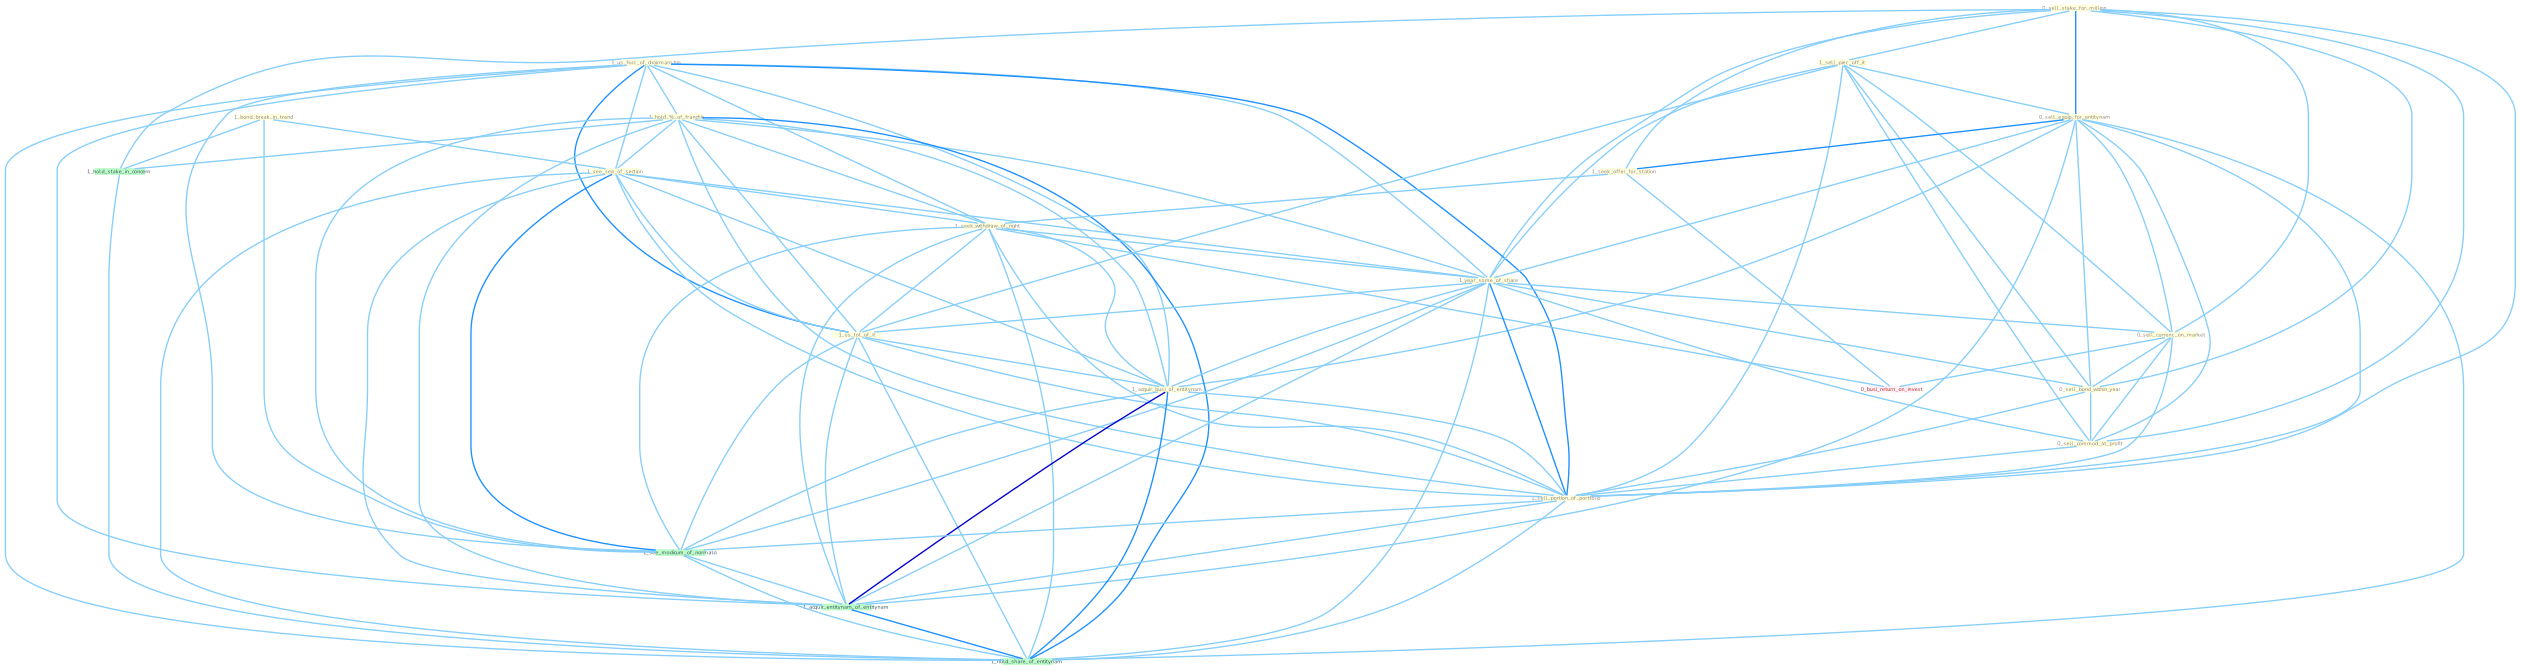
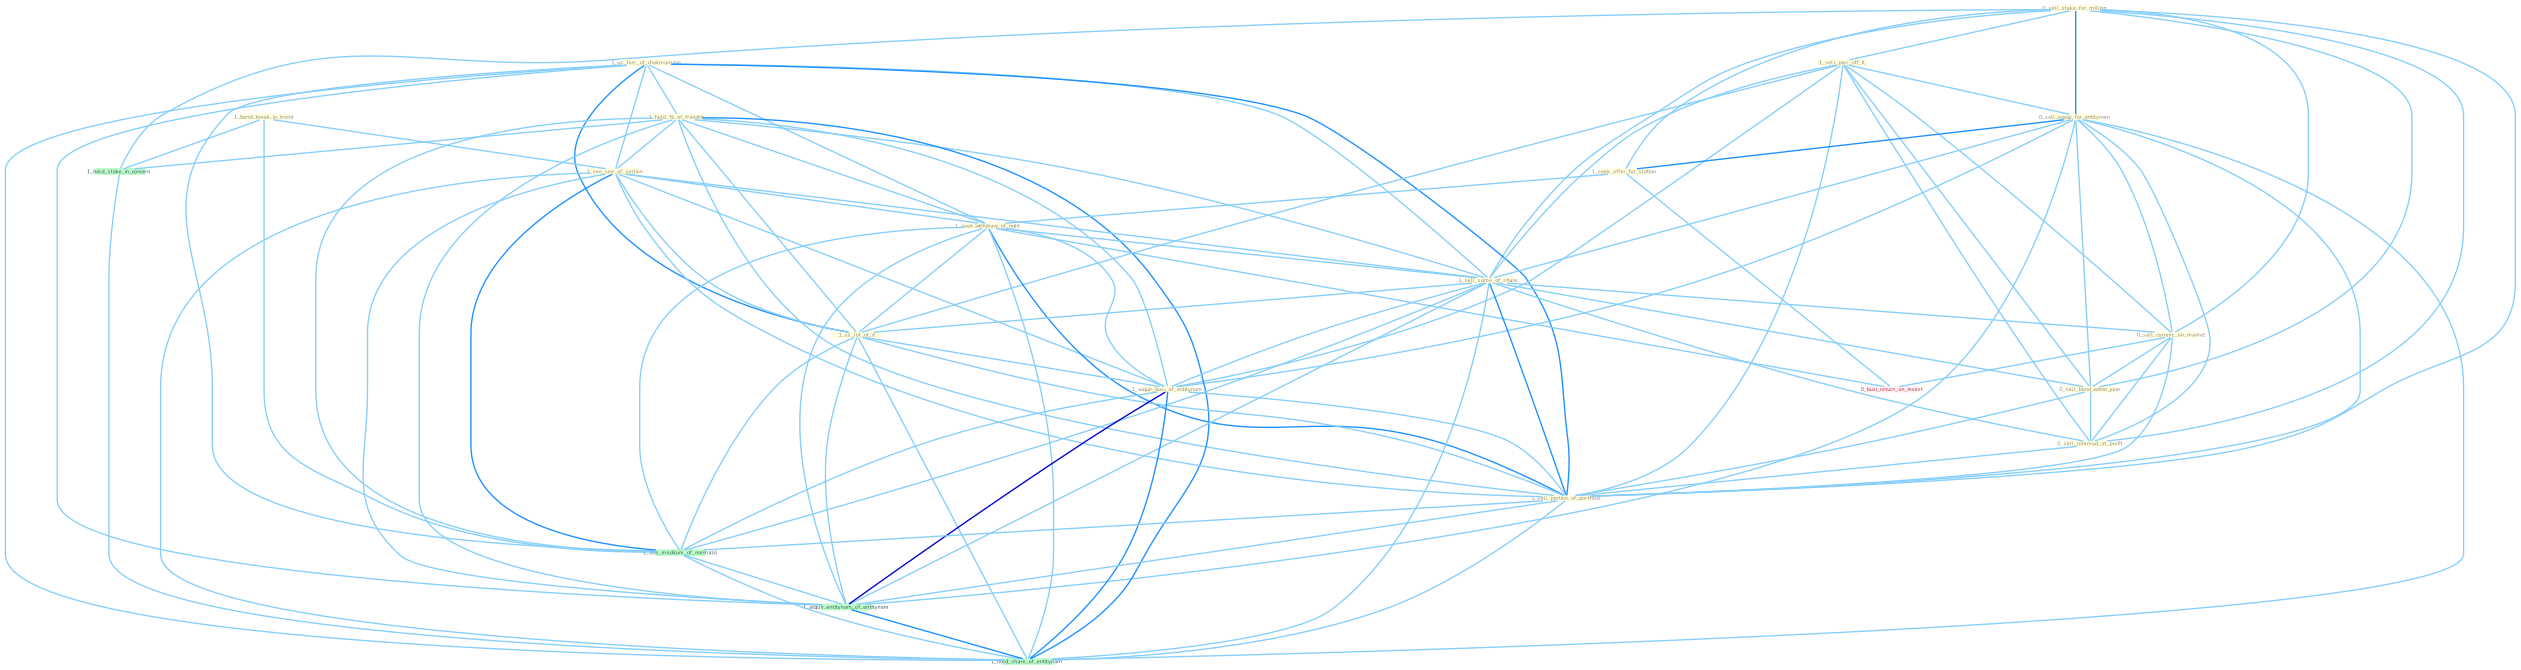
(861, 122) -> (1595, 237)
(1489, 280) -> (1489, 280)
(1241, 426) -> (1241, 426)
